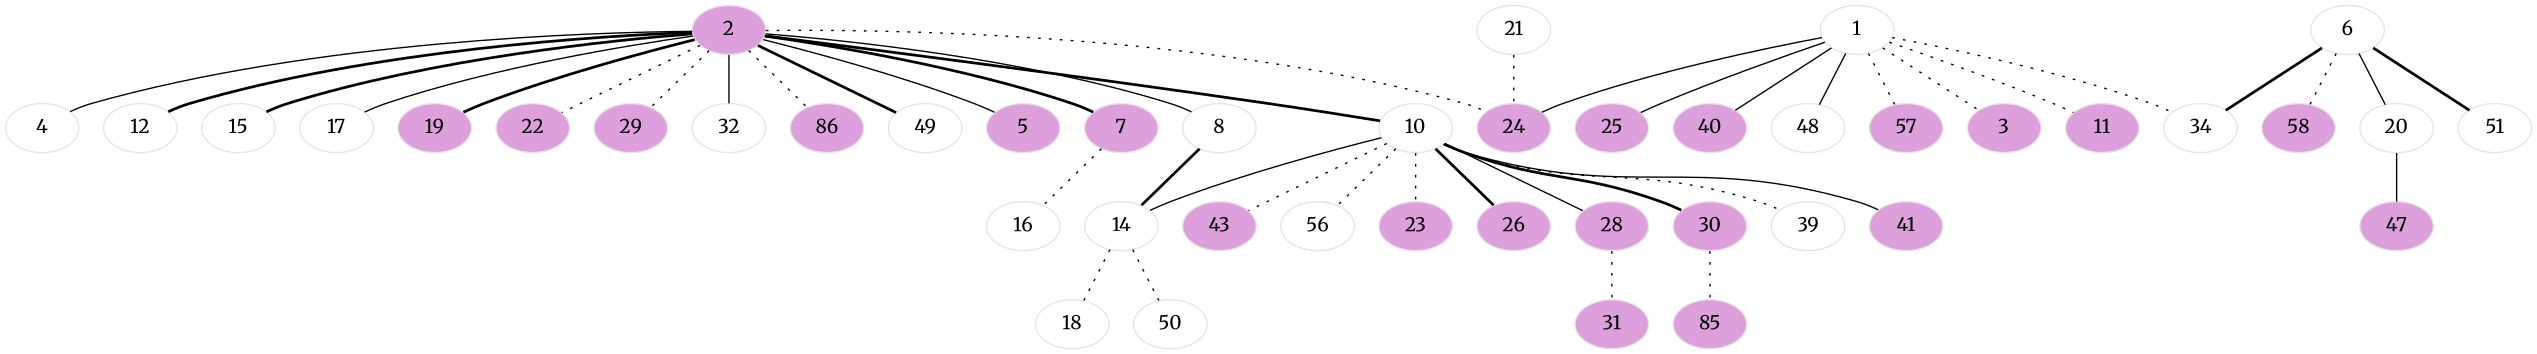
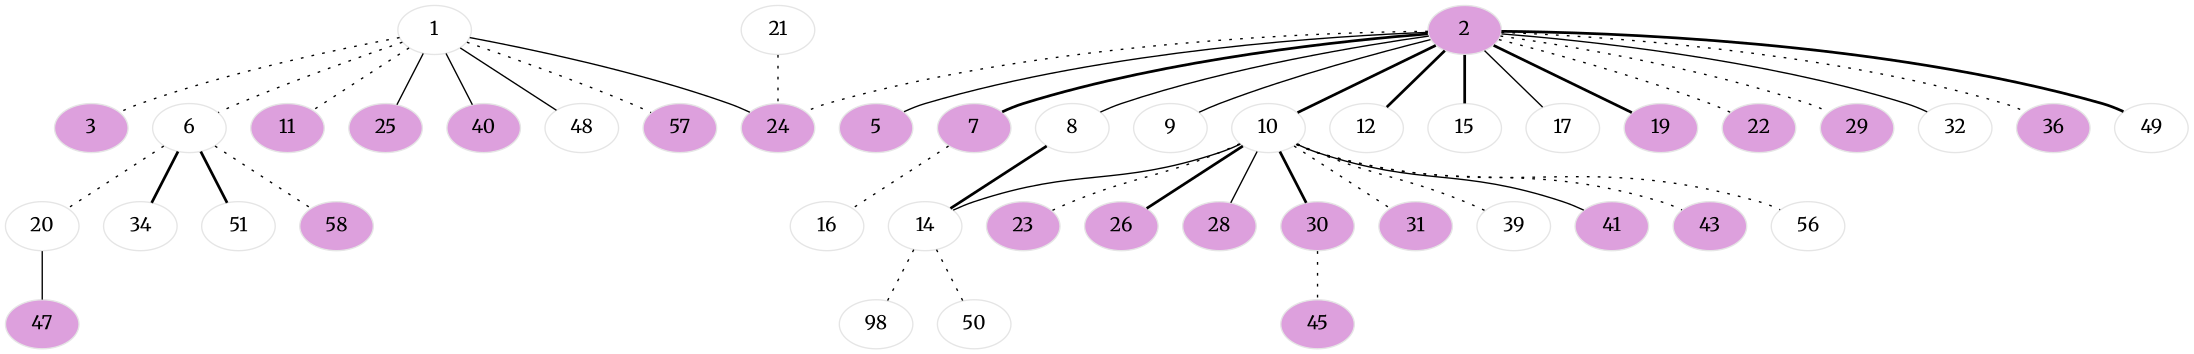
(2034, 69) -> (310, 76)
(2372, 79) -> (116, 177)
(42, 128) -> (1170, 128)
(827, 128) -> (2053, 128)
(1612, 275) -> (1342, 177)
(1072, 324) -> (876, 324)
(1710, 324) -> (1318, 324)
